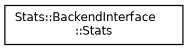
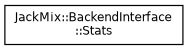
(94, 25) -> (94, 25)
